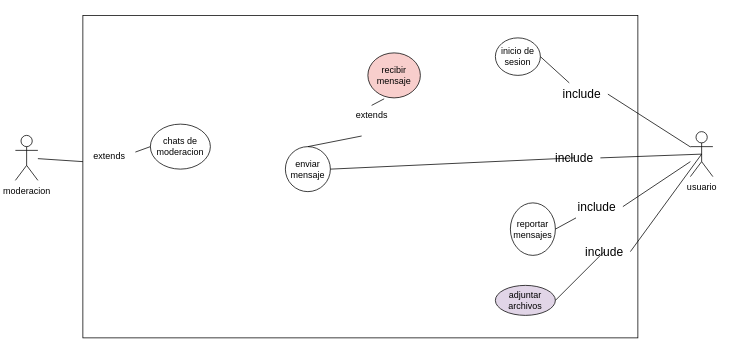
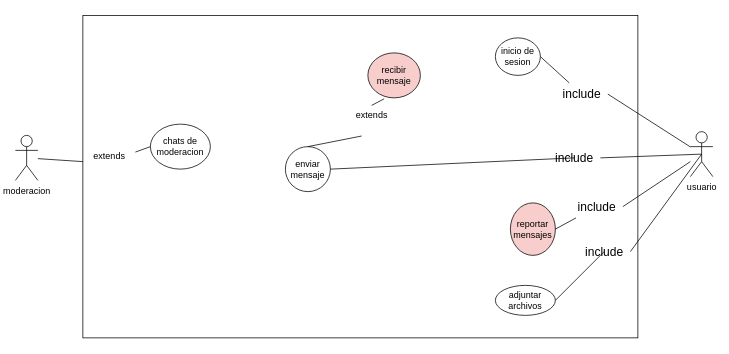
(533, 229) -> (533, 229)
(525, 300) -> (525, 300)
